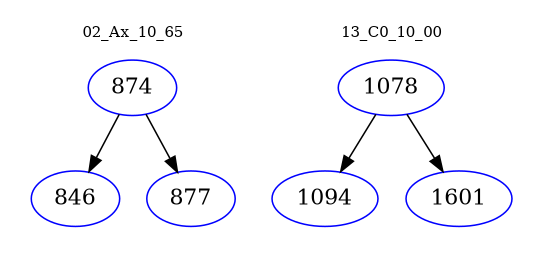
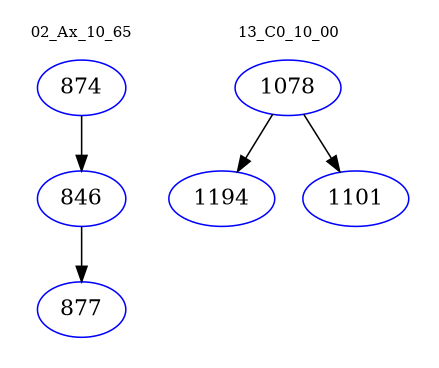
(158, 136) -> (82, 247)
(325, 199) -> (222, 199)
(459, 199) -> (356, 199)
